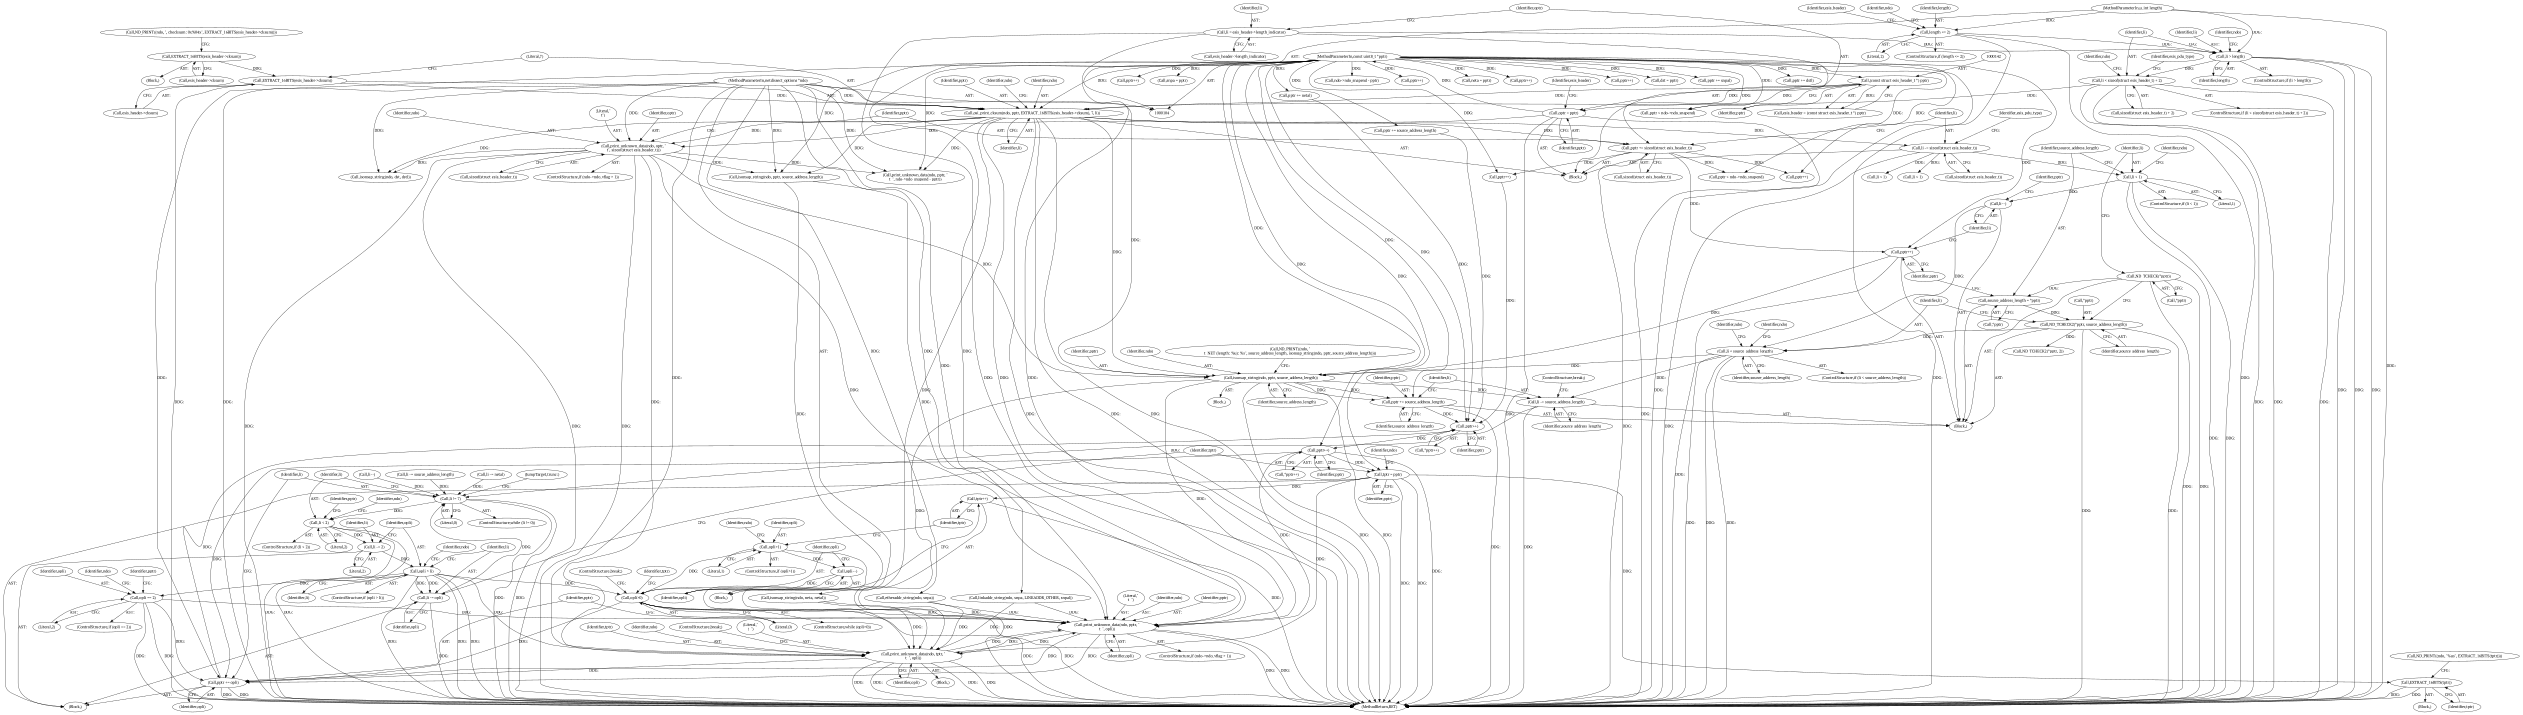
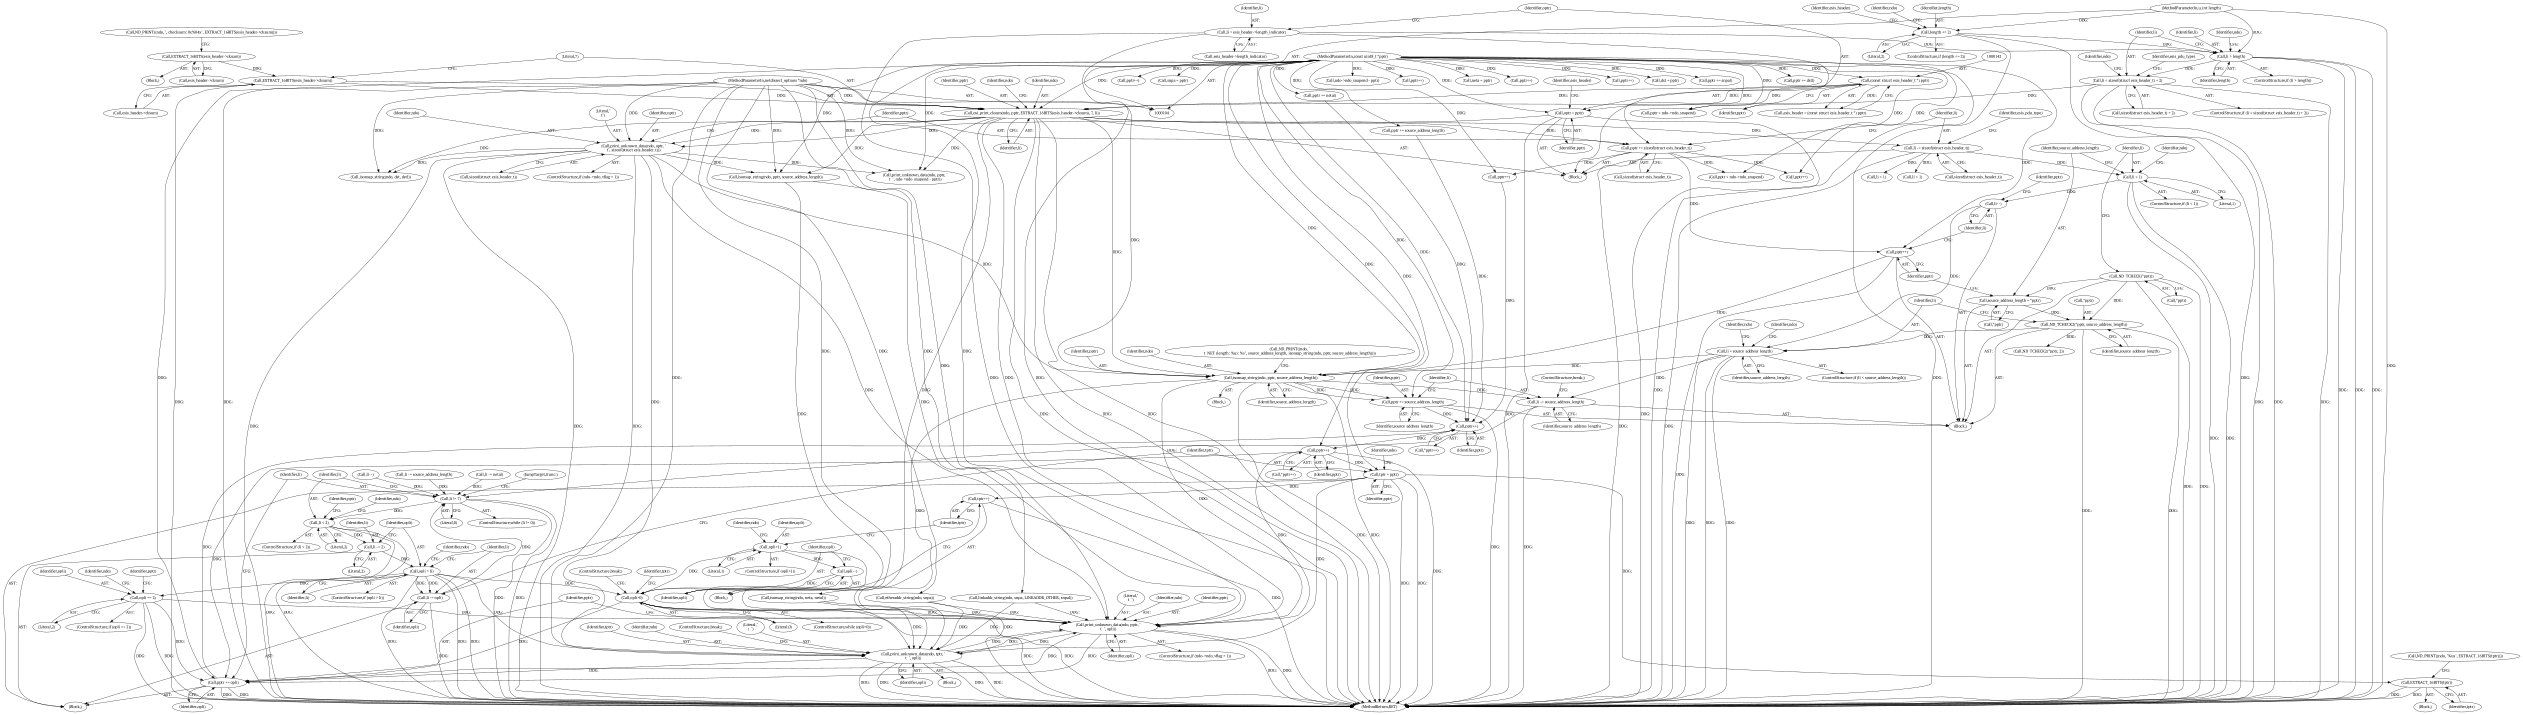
(1456, 93) -> (1456, 93)
(2127, 301) -> (2119, 301)
(824, 351) -> (827, 351)
